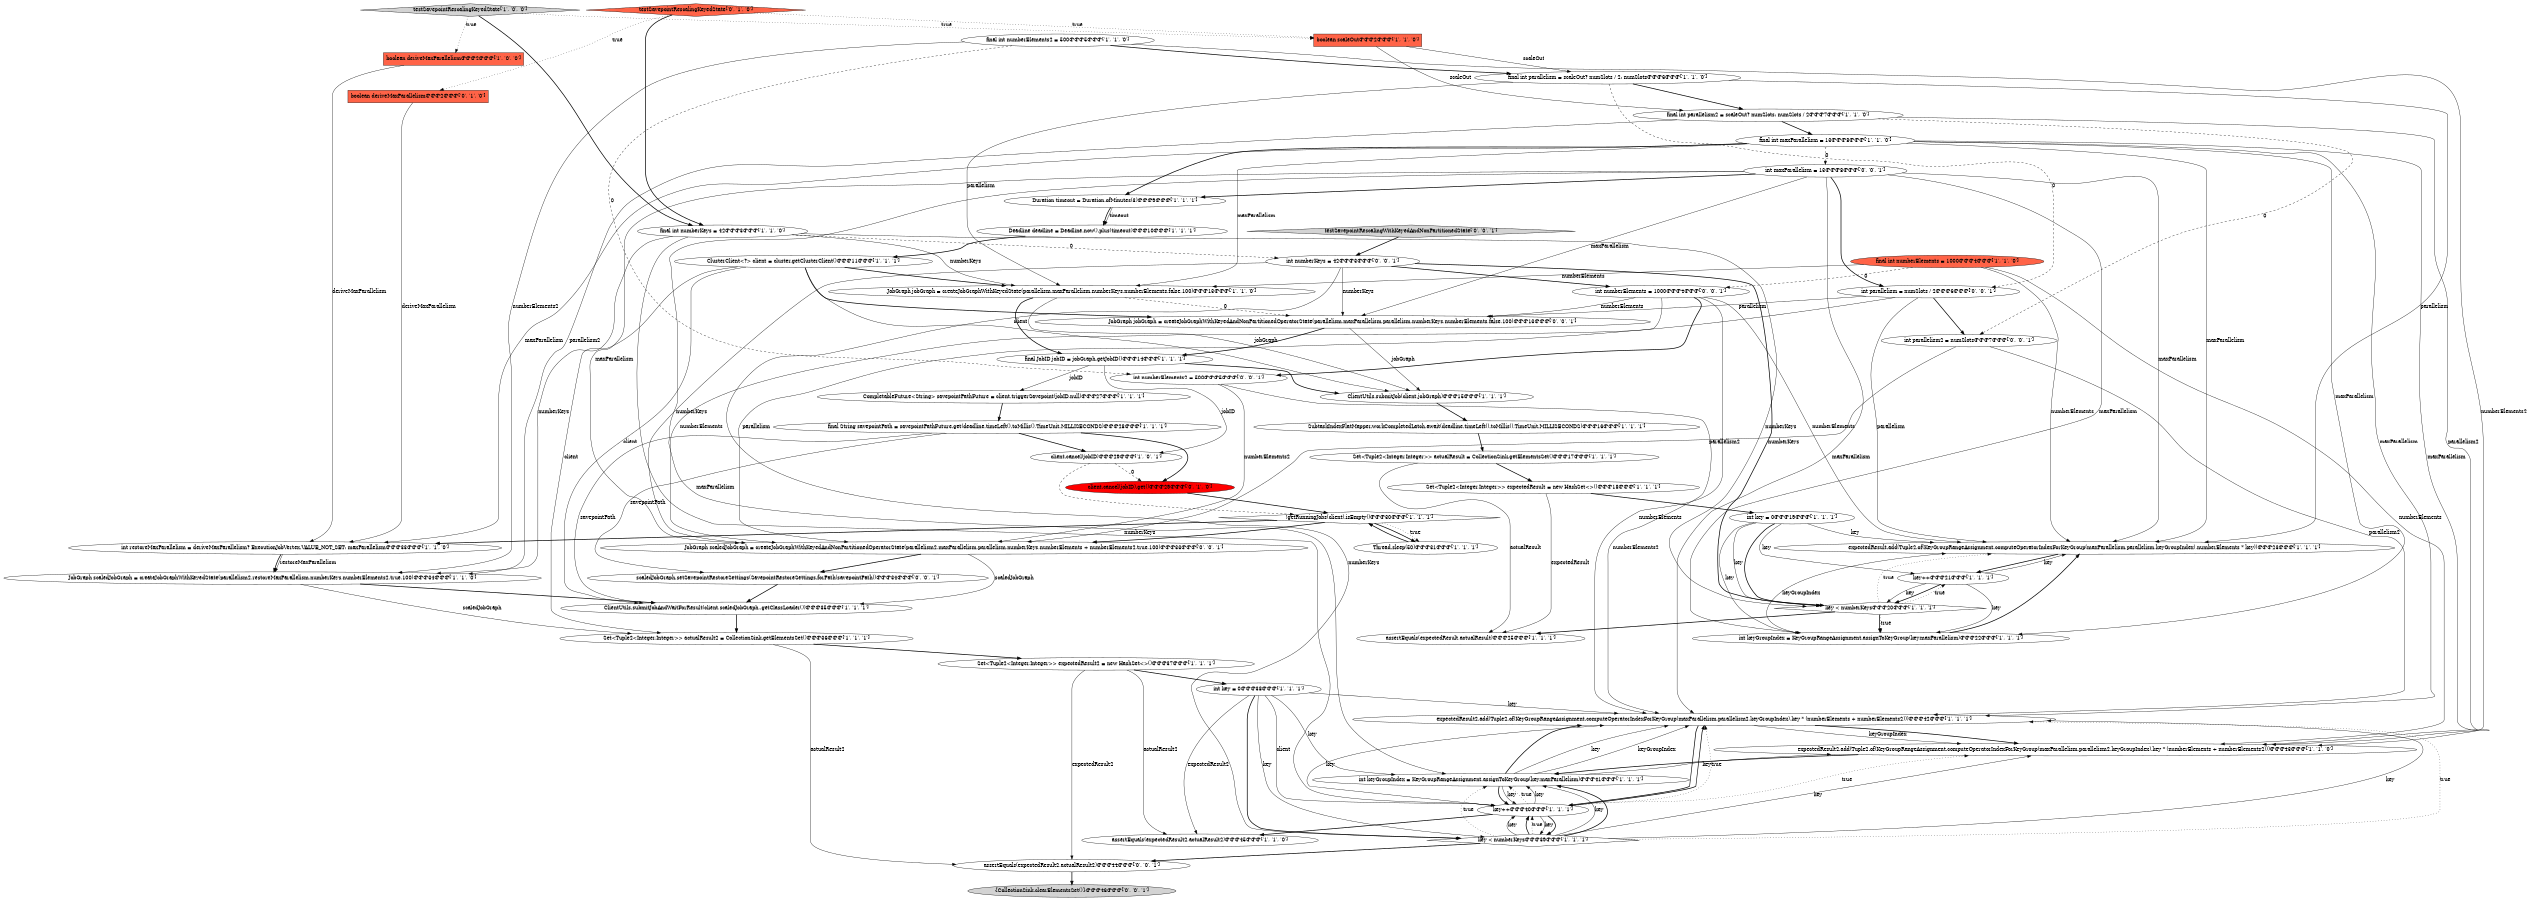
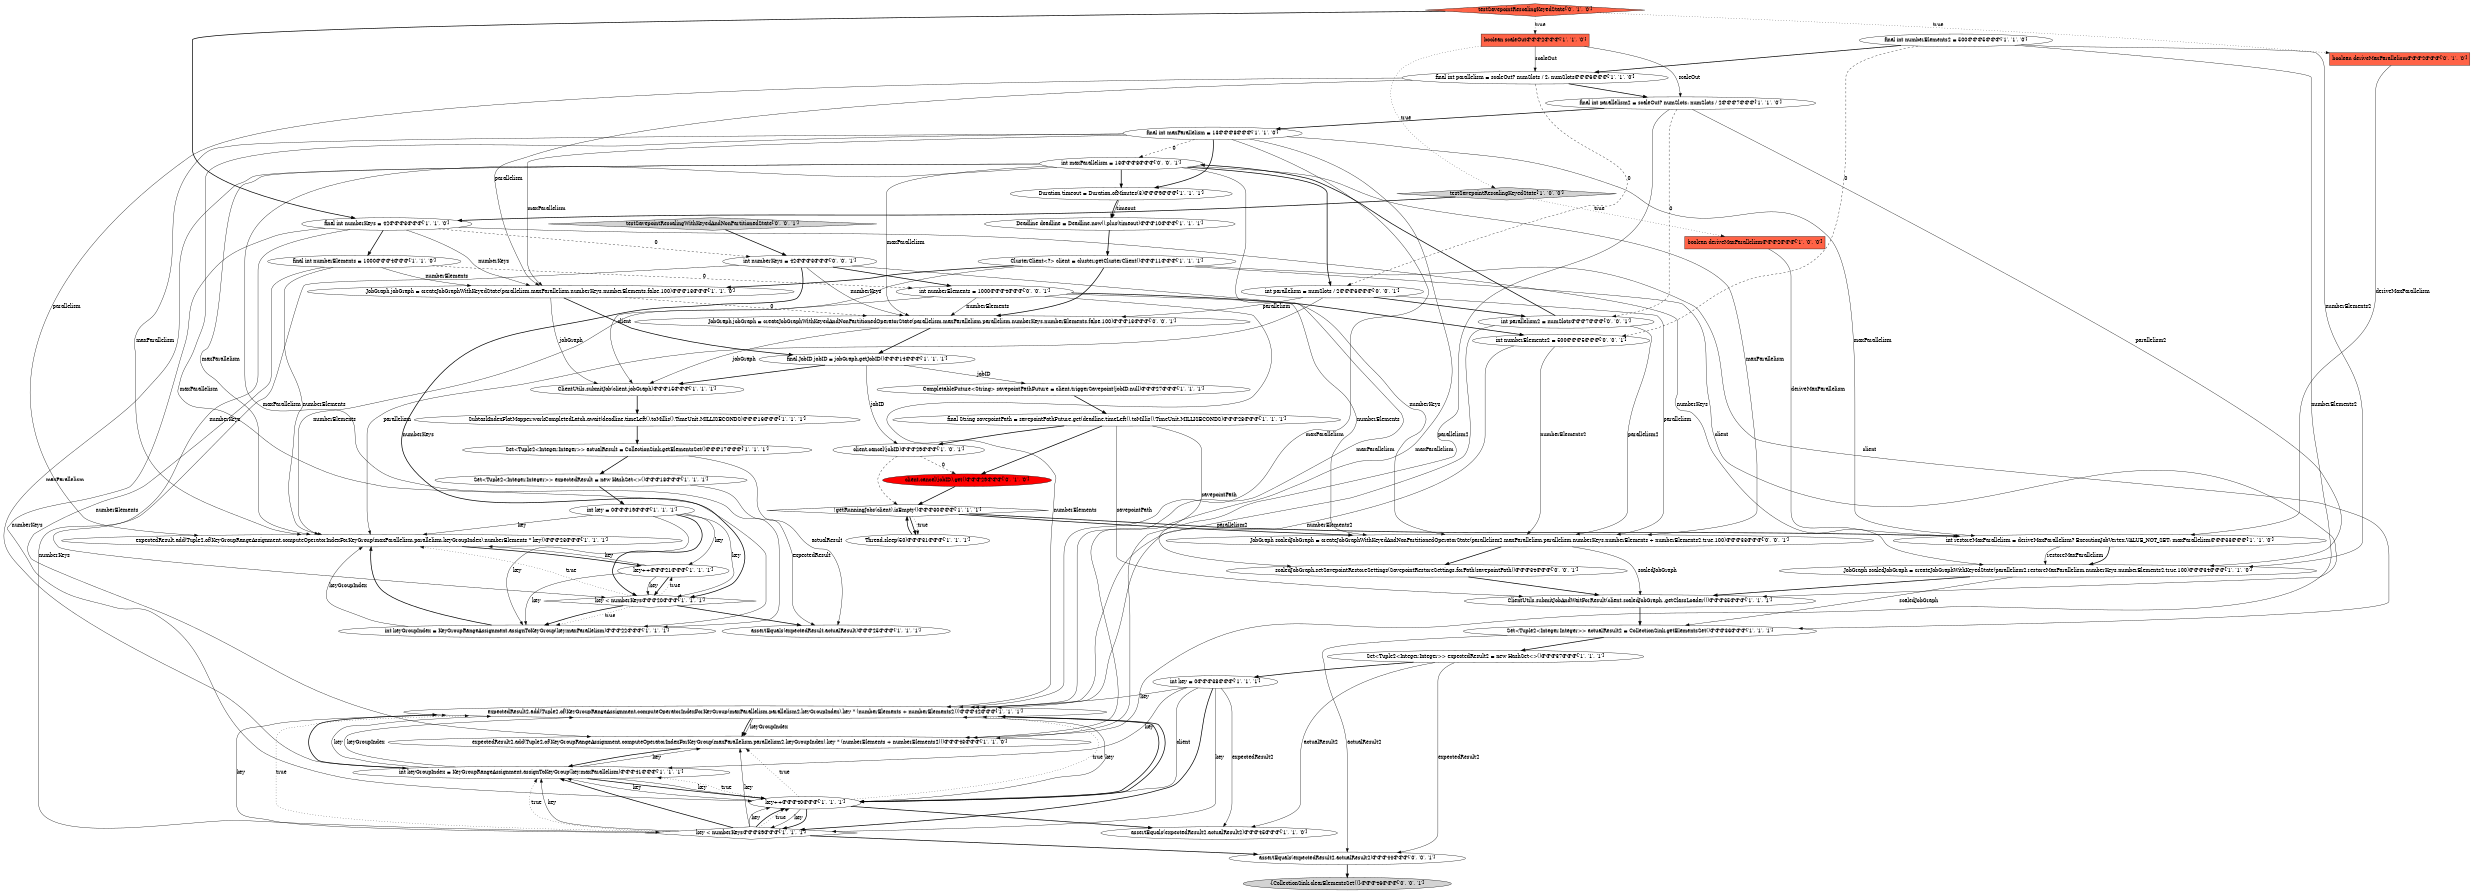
(916, 27) -> (1394, 109)
none -> (1386, 220)
none -> (376, 241)
(1947, 261) -> (364, 261)
